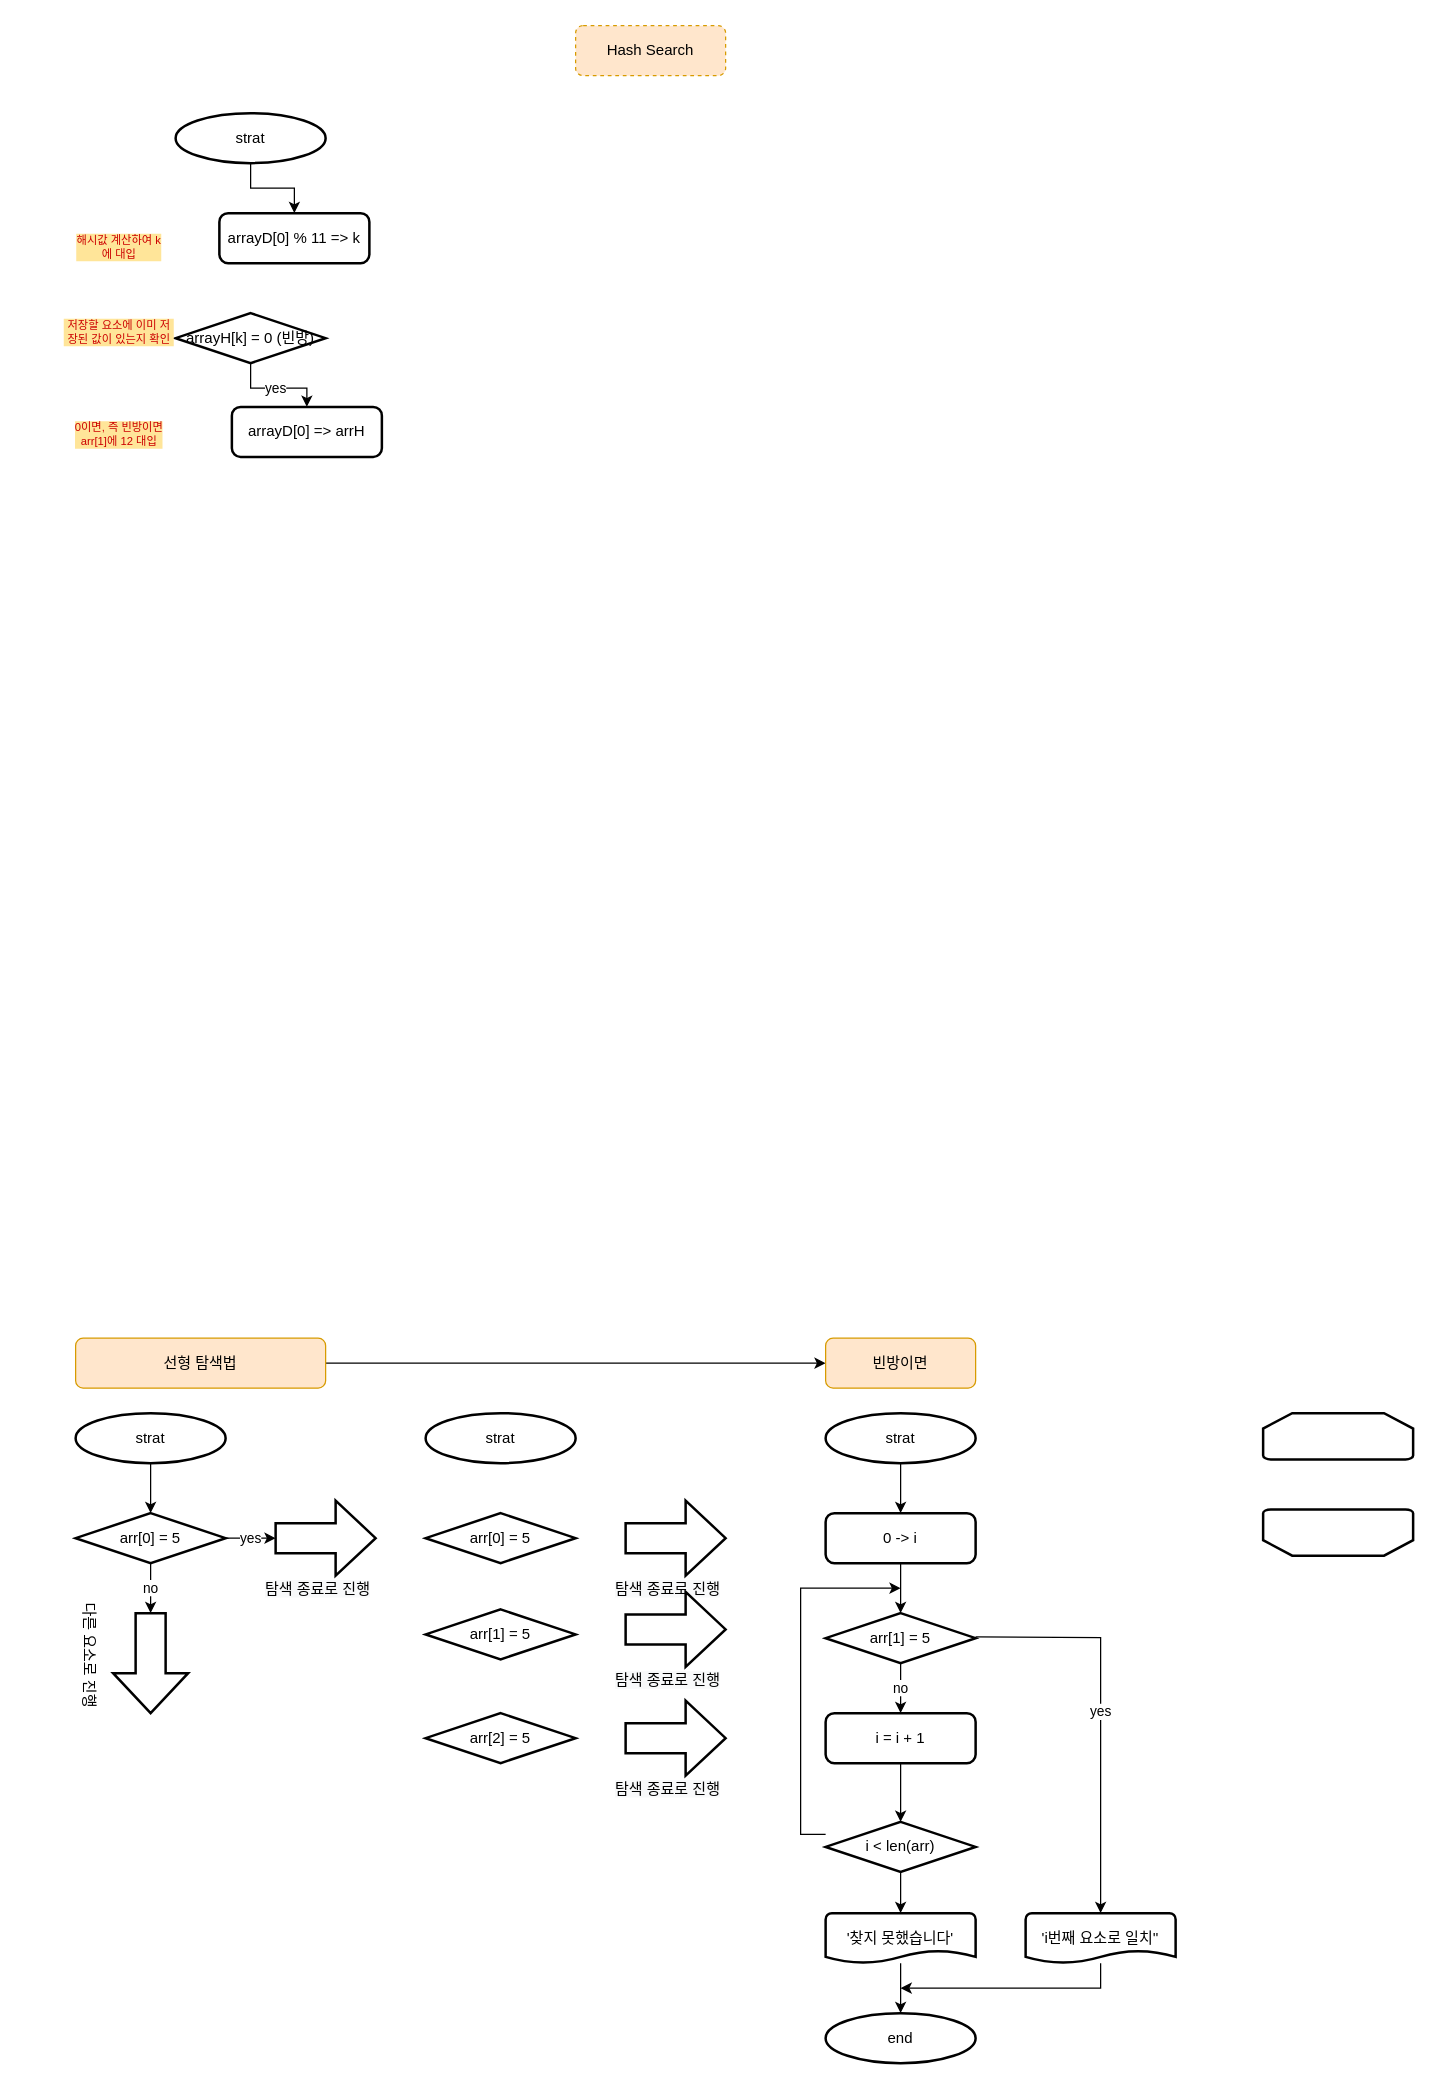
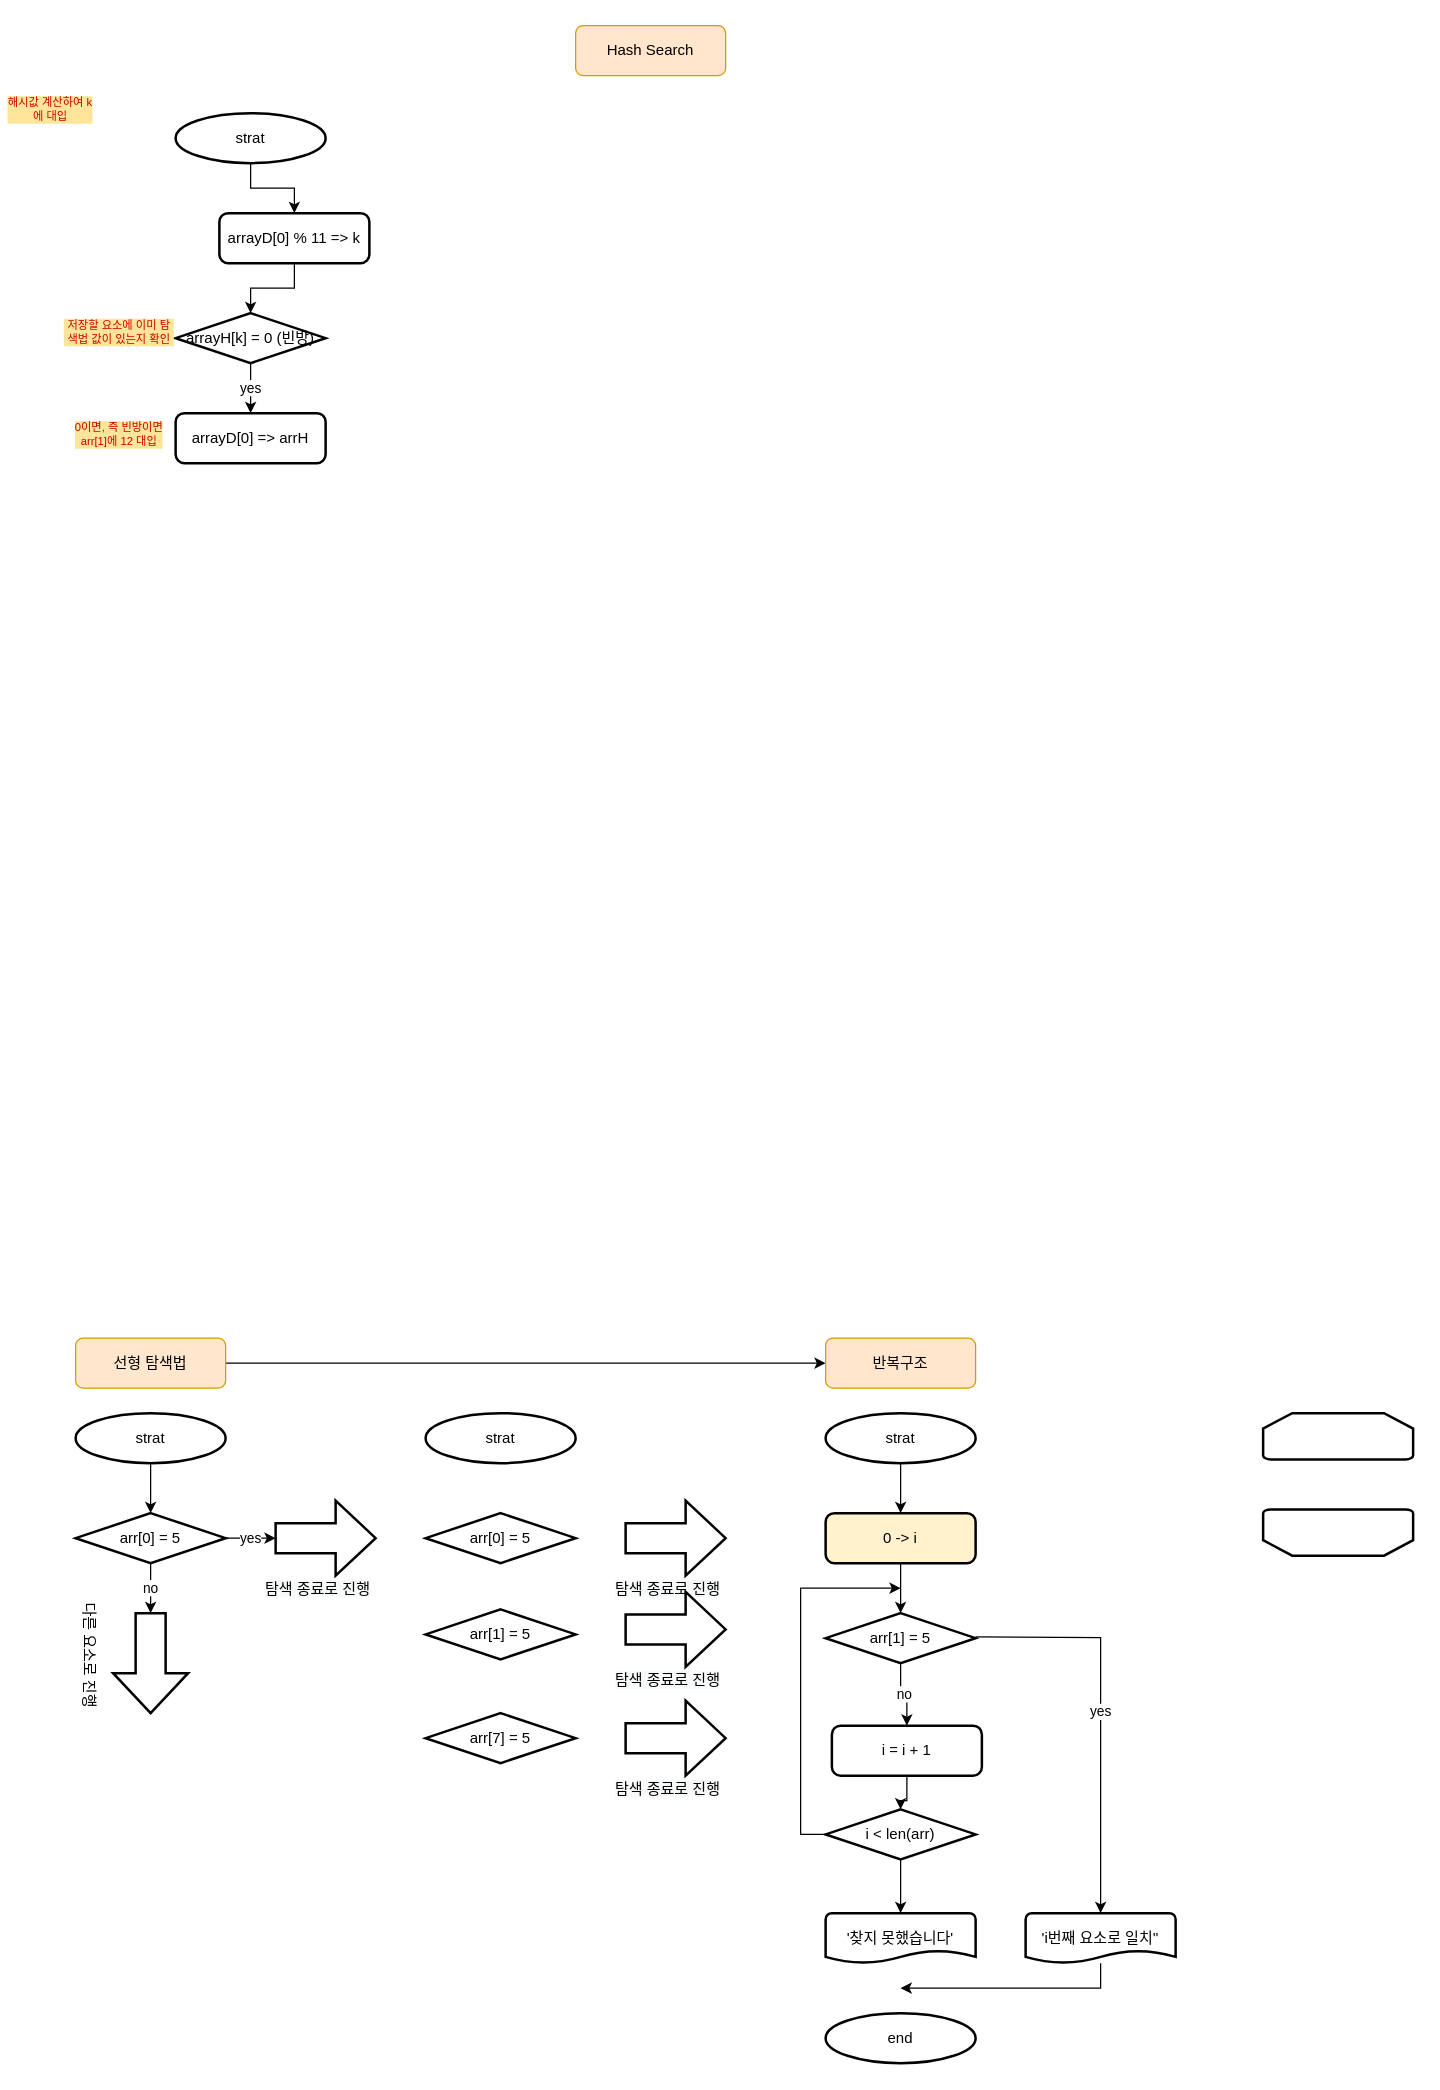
(651, 51) -> (651, 51)
(119, 238) -> (51, 101)
none -> (277, 288)
(119, 340) -> (119, 340)
(307, 432) -> (251, 438)
(201, 1363) -> (151, 1363)
(901, 1363) -> (901, 1363)
(901, 1538) -> (901, 1538)
(501, 1738) -> (501, 1738)
(901, 1738) -> (907, 1751)
(901, 1847) -> (901, 1834)
(901, 1984) -> none
